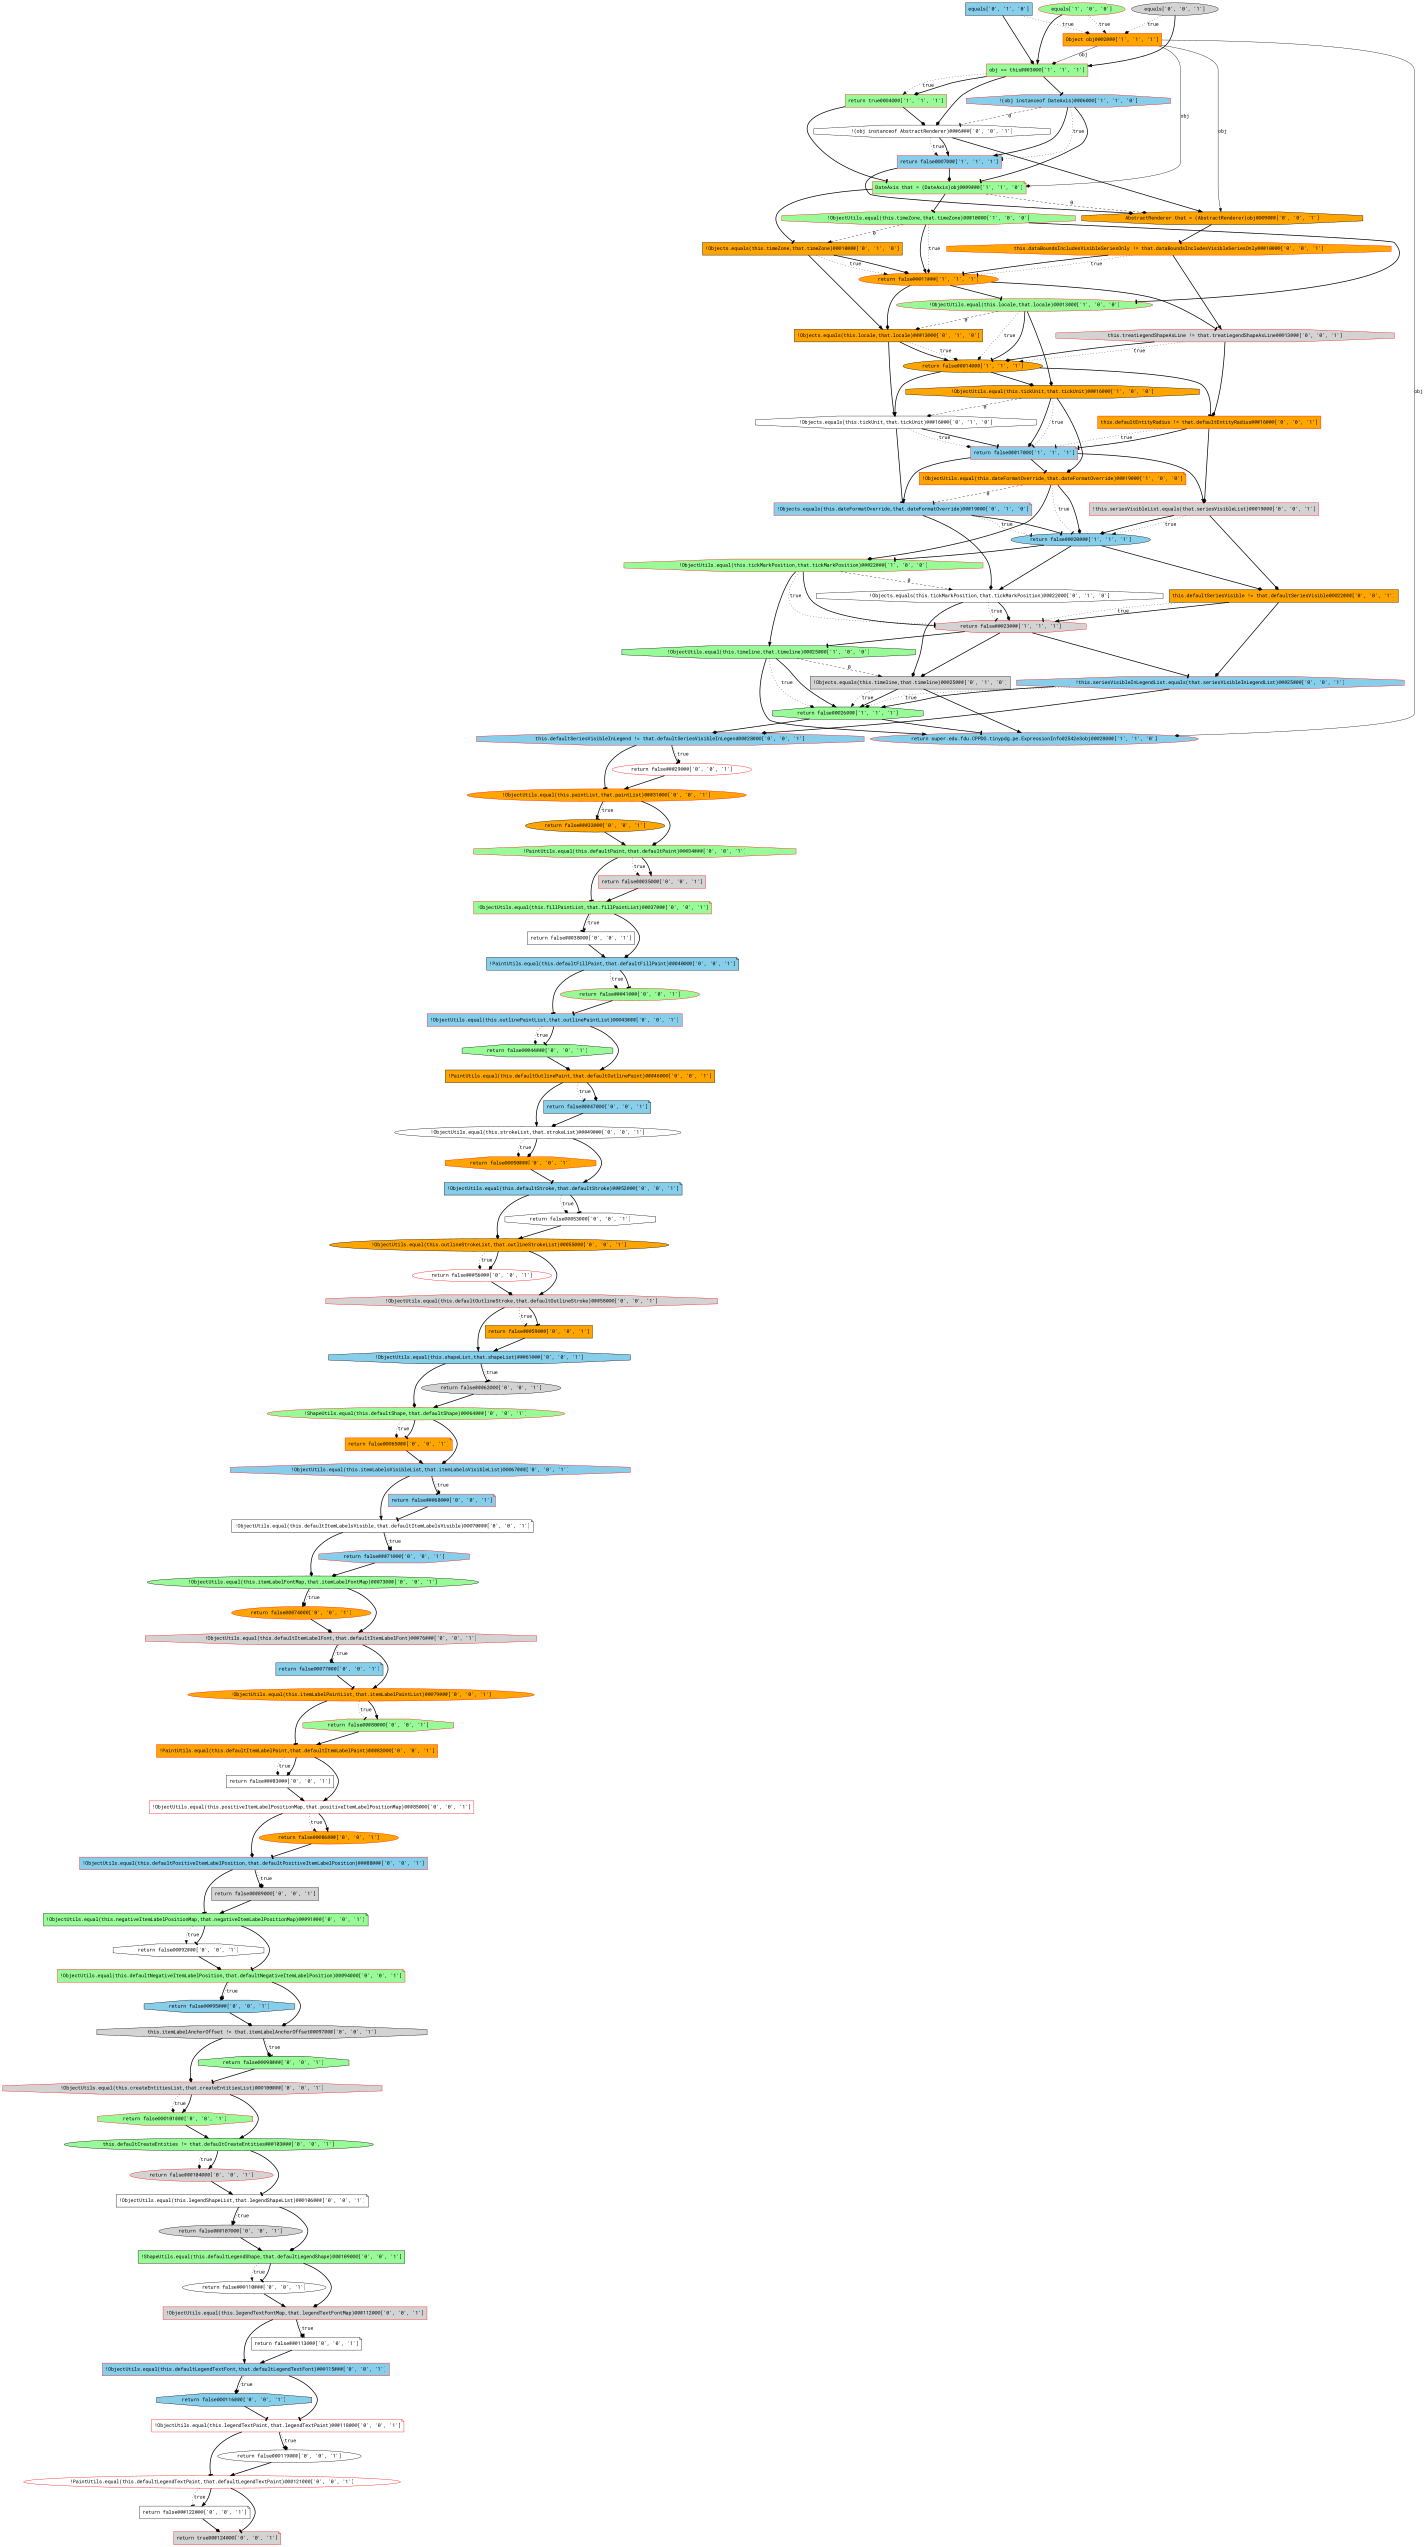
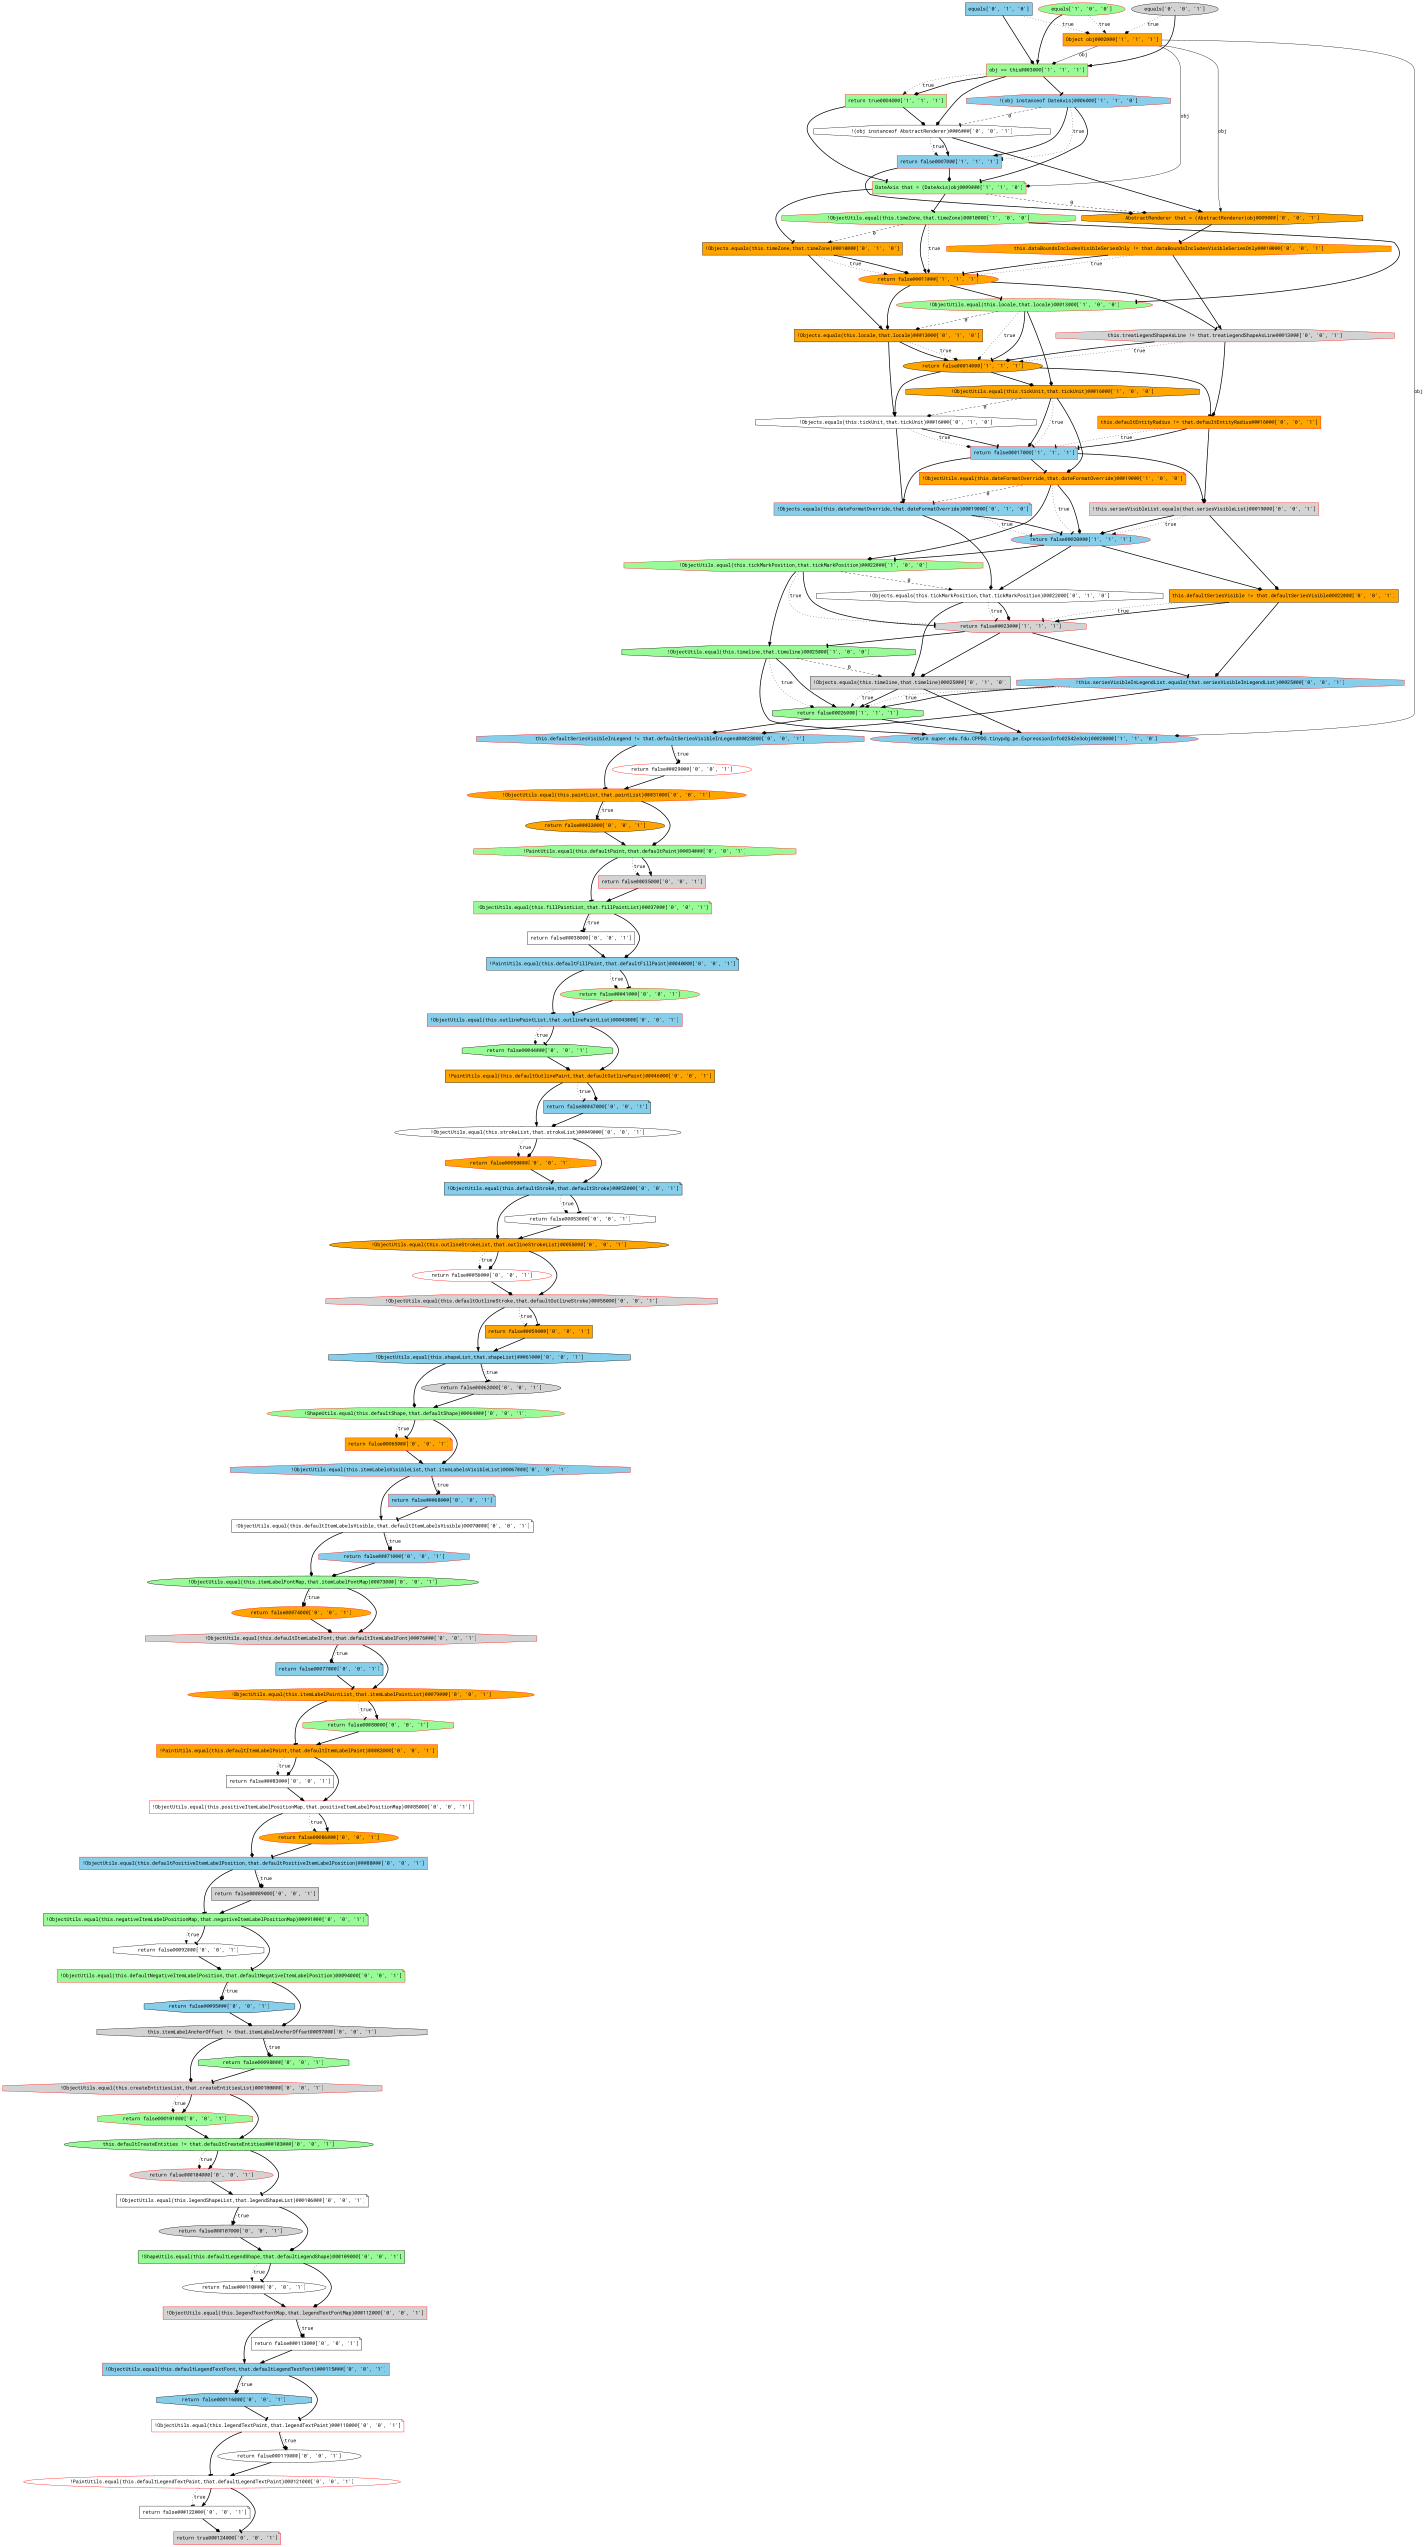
(1081, 540) -> (1081, 540)
